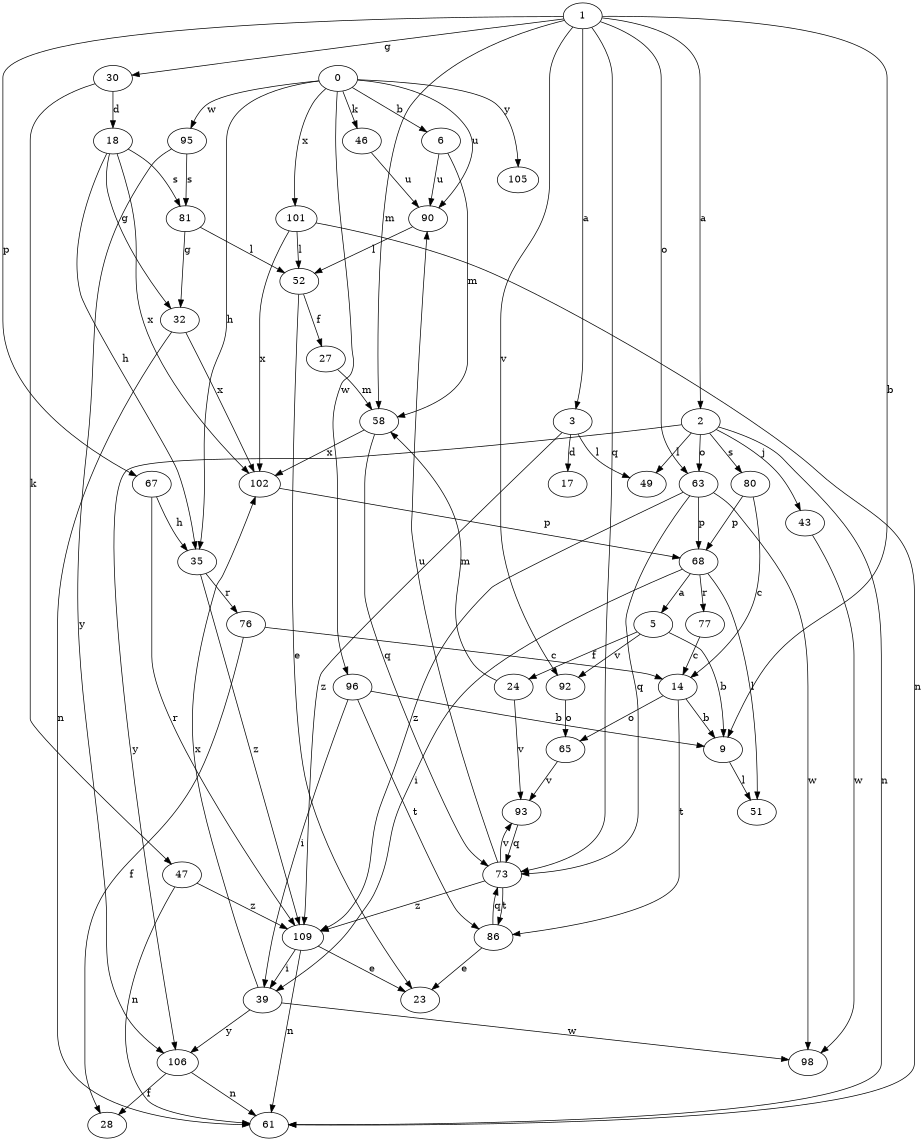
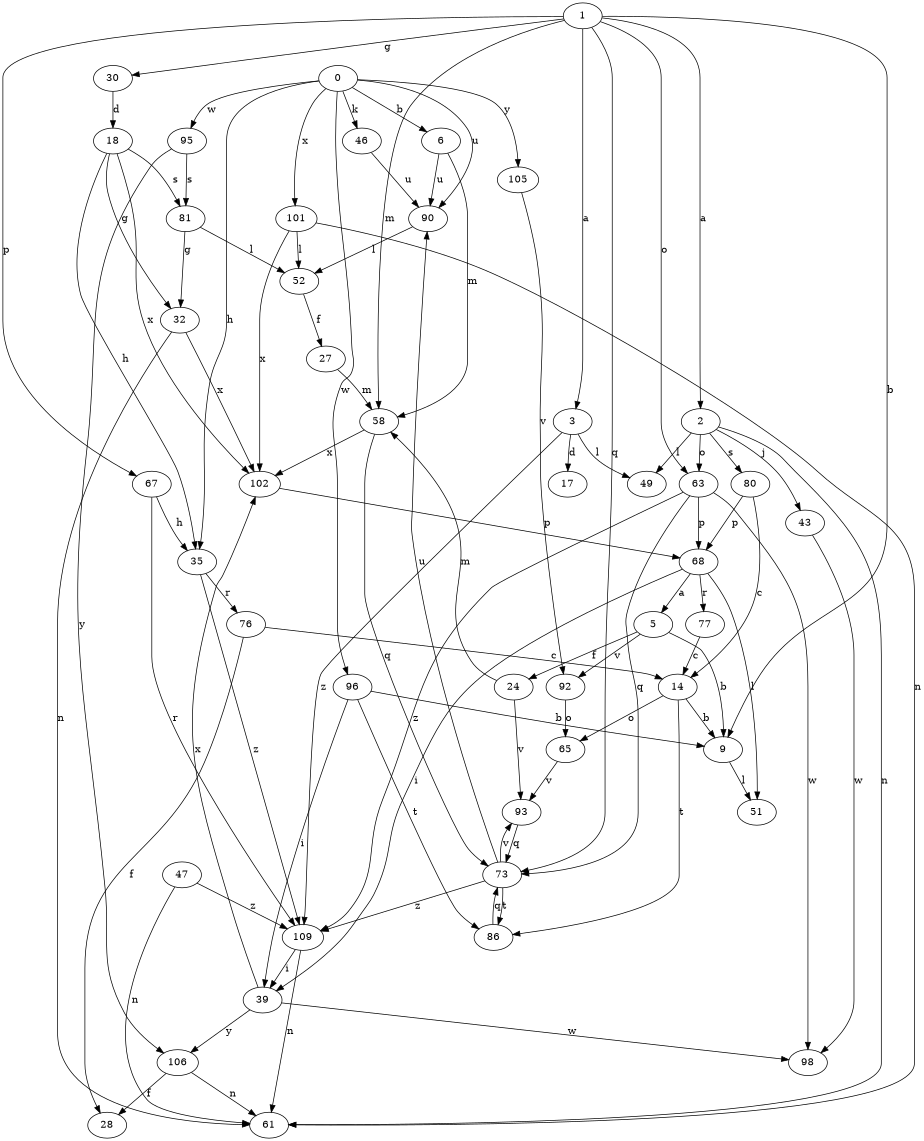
(501, 345) -> (540, 429)
(123, 480) -> none
(30, 481) -> none
(420, 1000) -> none
